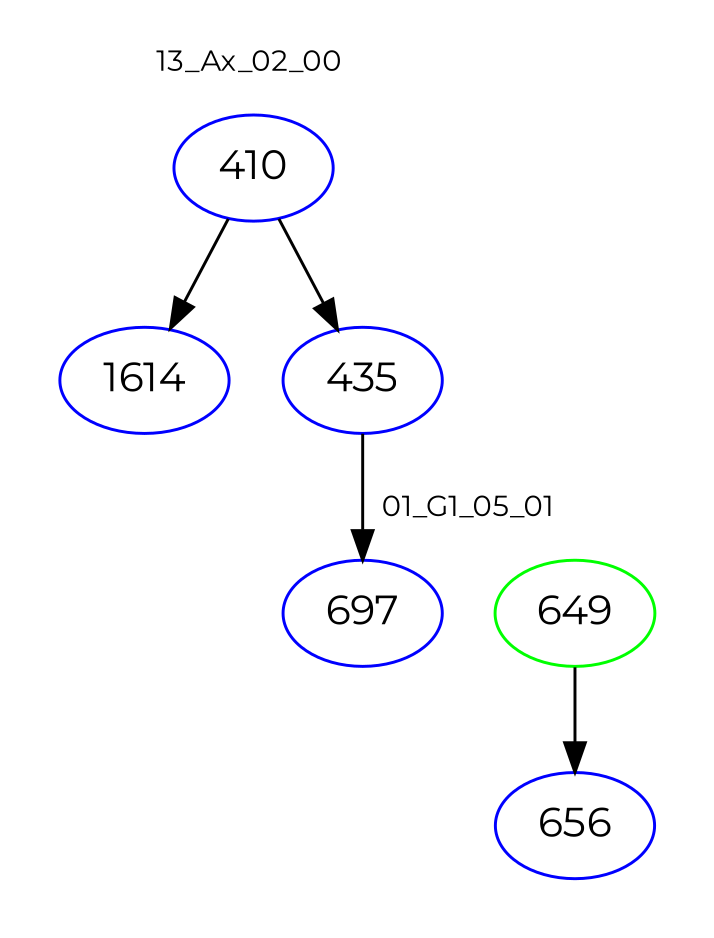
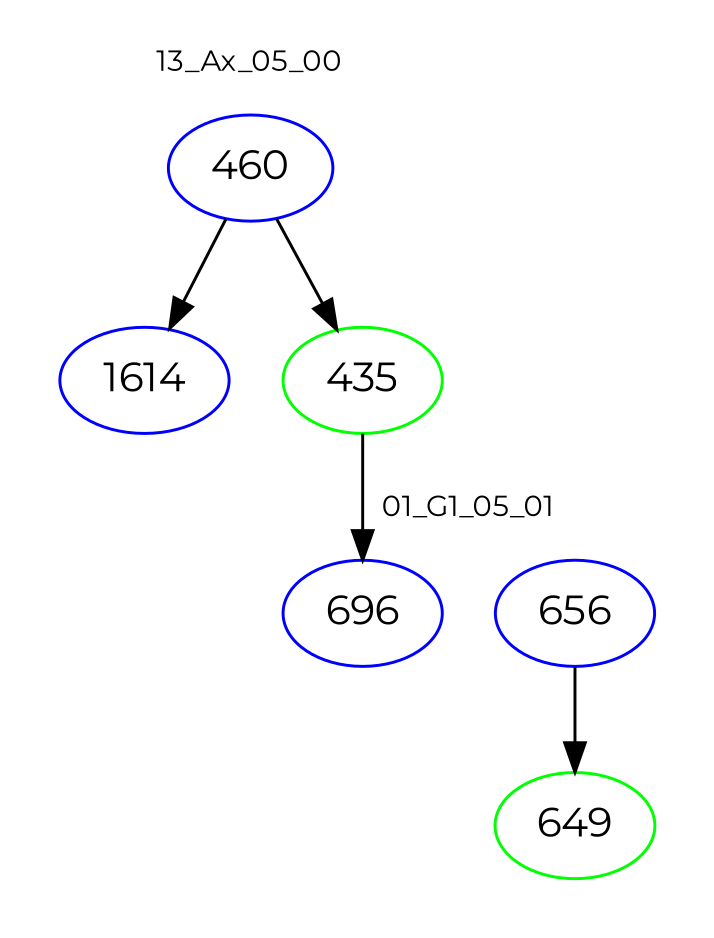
(251, 63) -> (251, 63)
(254, 168) -> (251, 168)
(363, 380) -> (363, 380)
(363, 613) -> (363, 613)
(575, 705) -> (575, 705)
